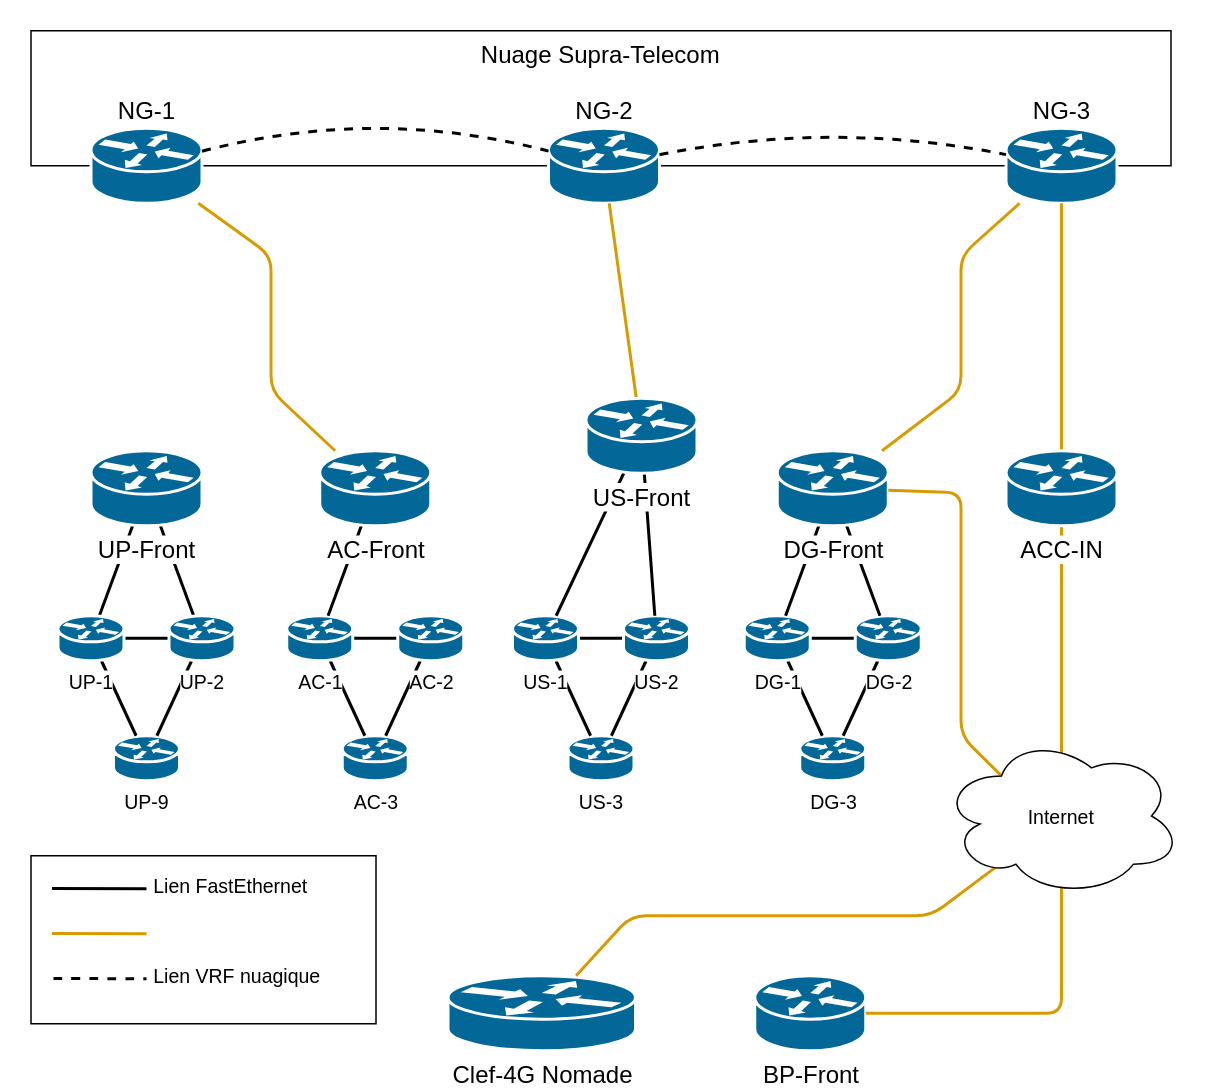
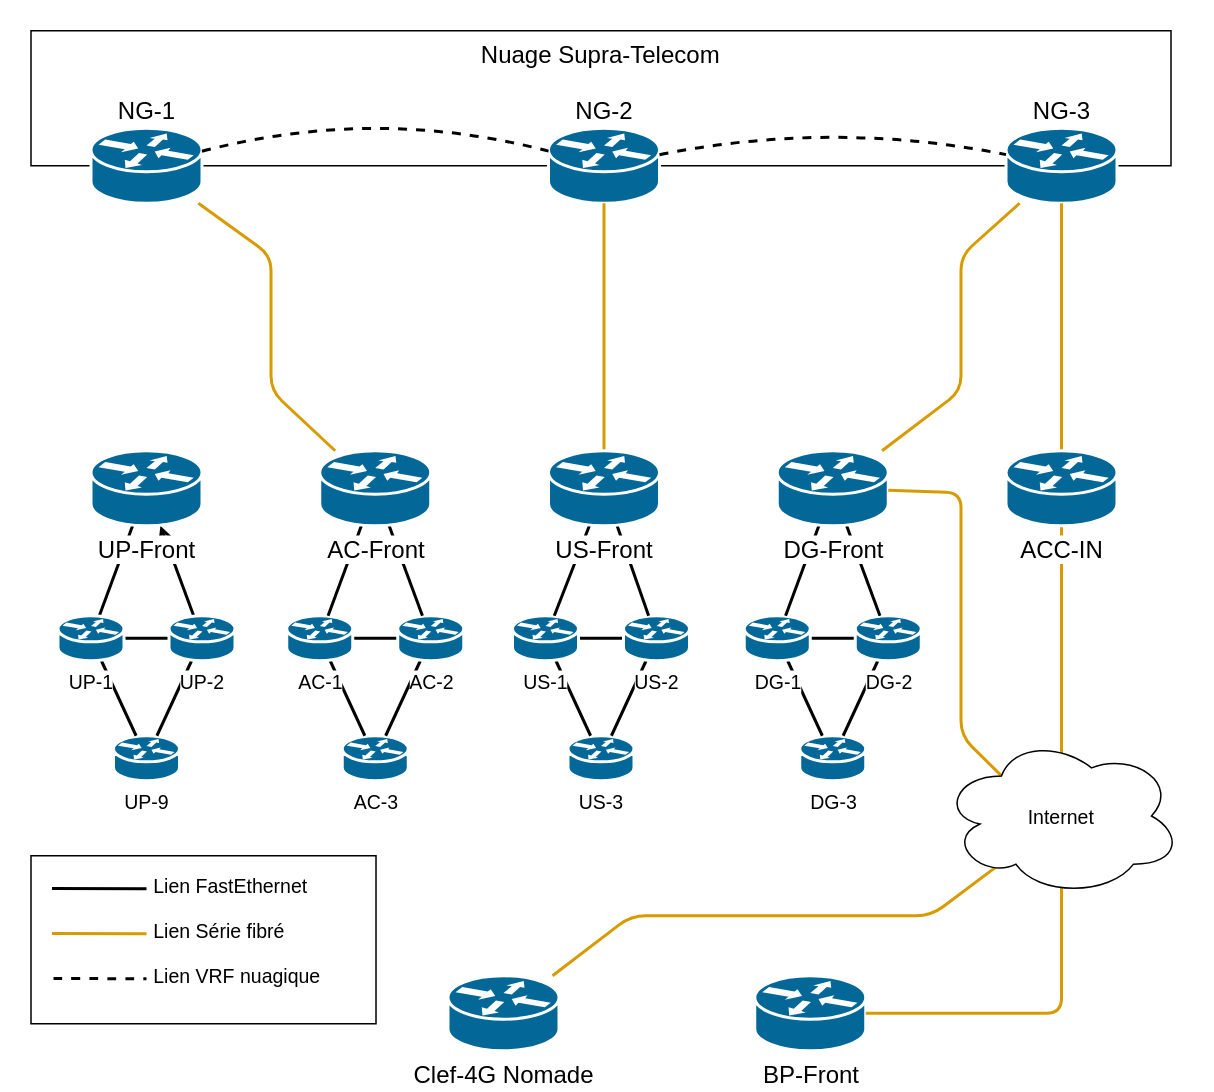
(641, 436) -> (604, 488)
(162, 531) -> (163, 534)
none -> (412, 589)
none -> (236, 931)
(542, 1013) -> (503, 1013)
